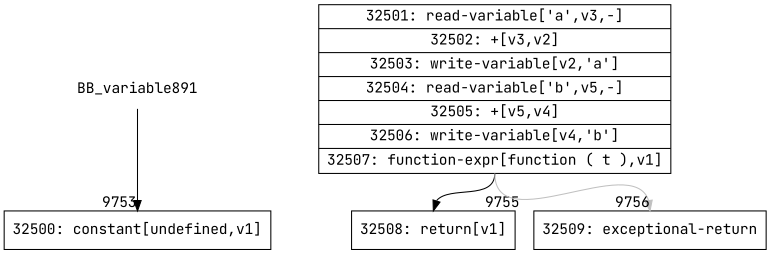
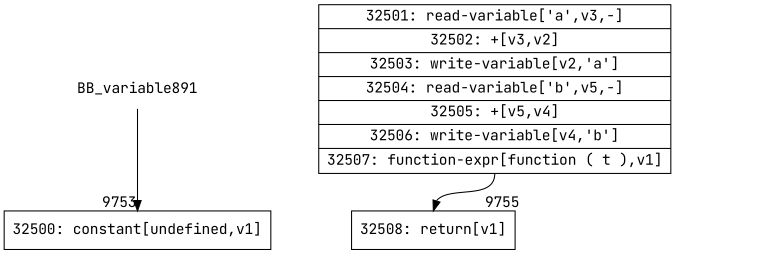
(650, 230) -> none
